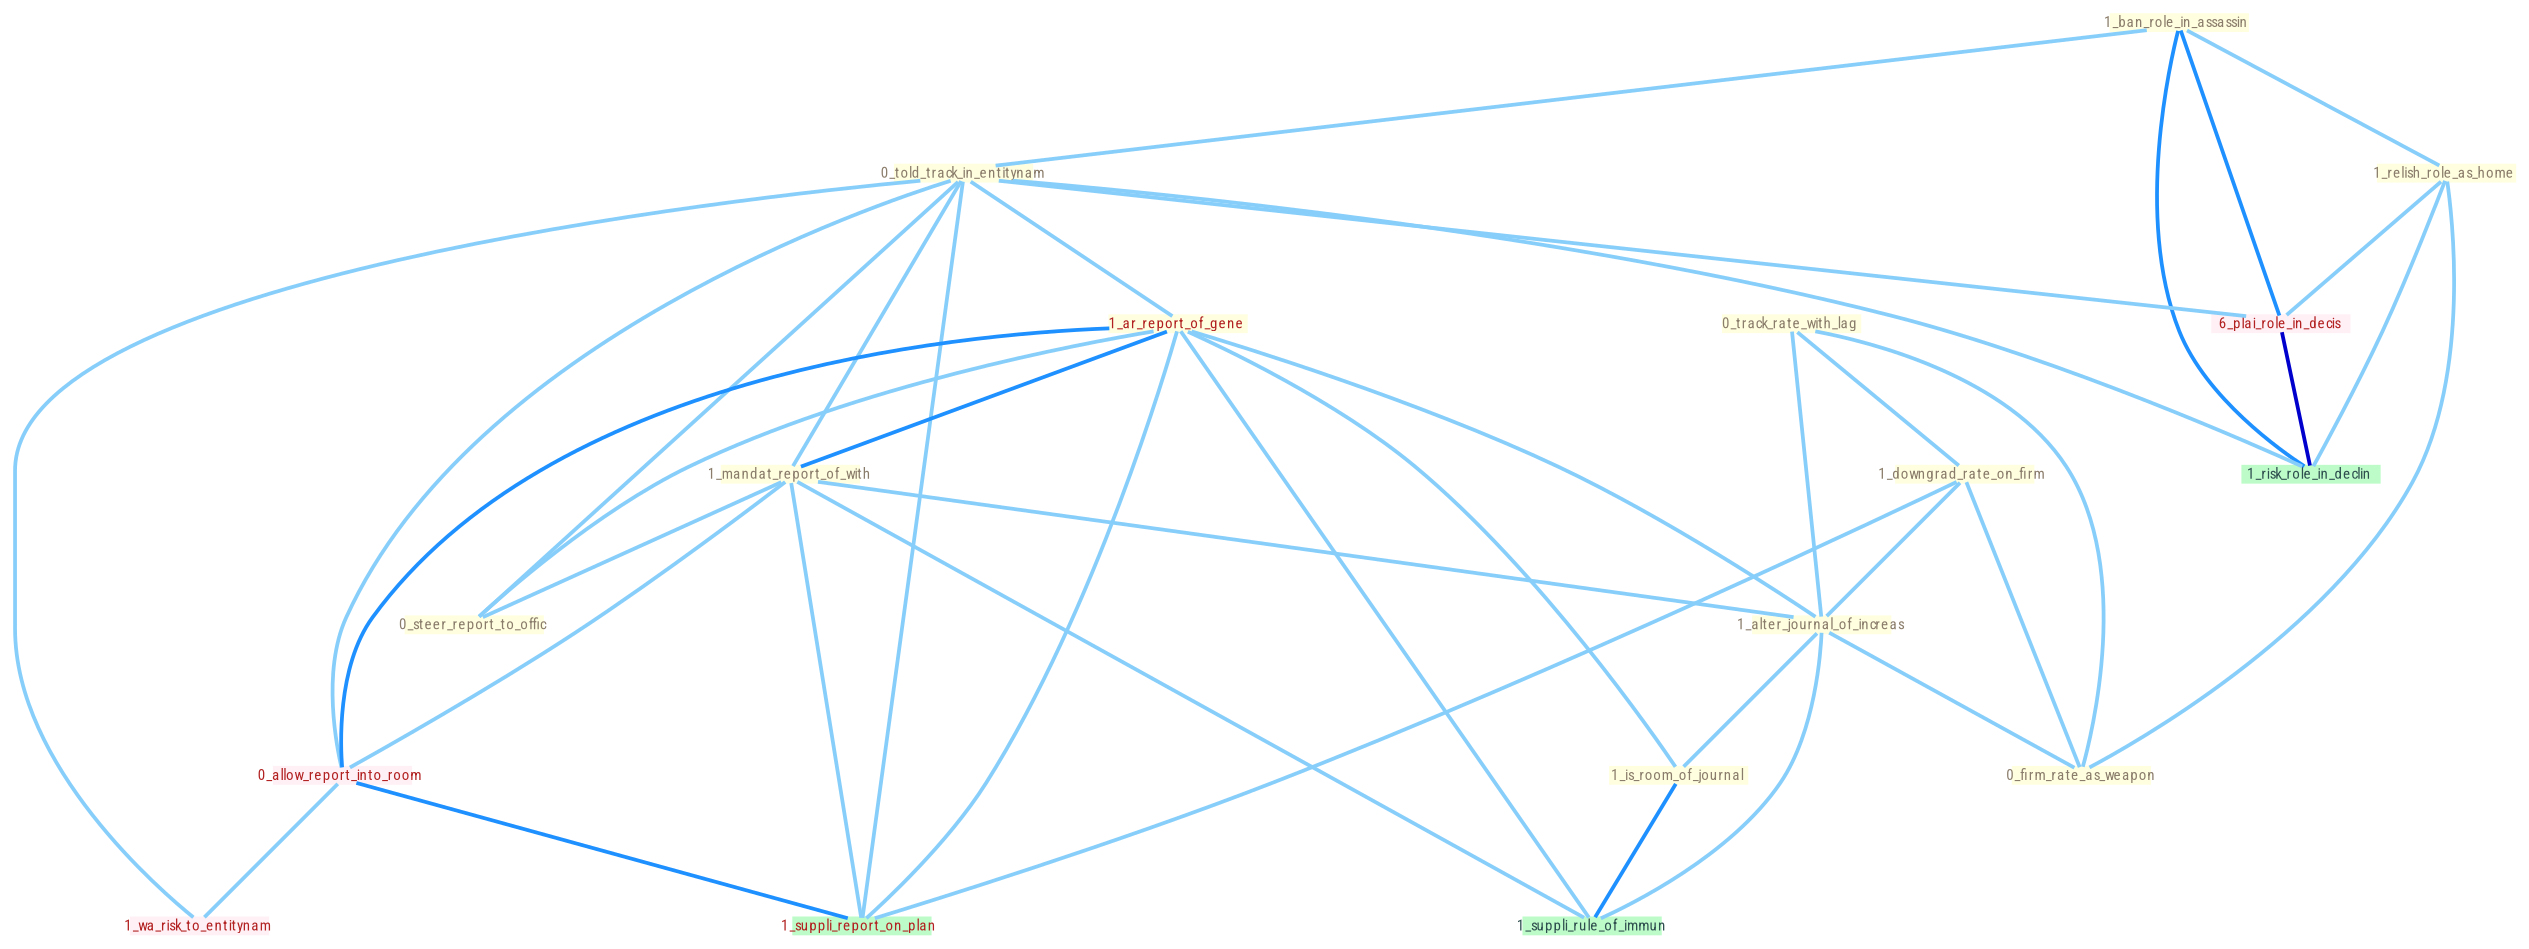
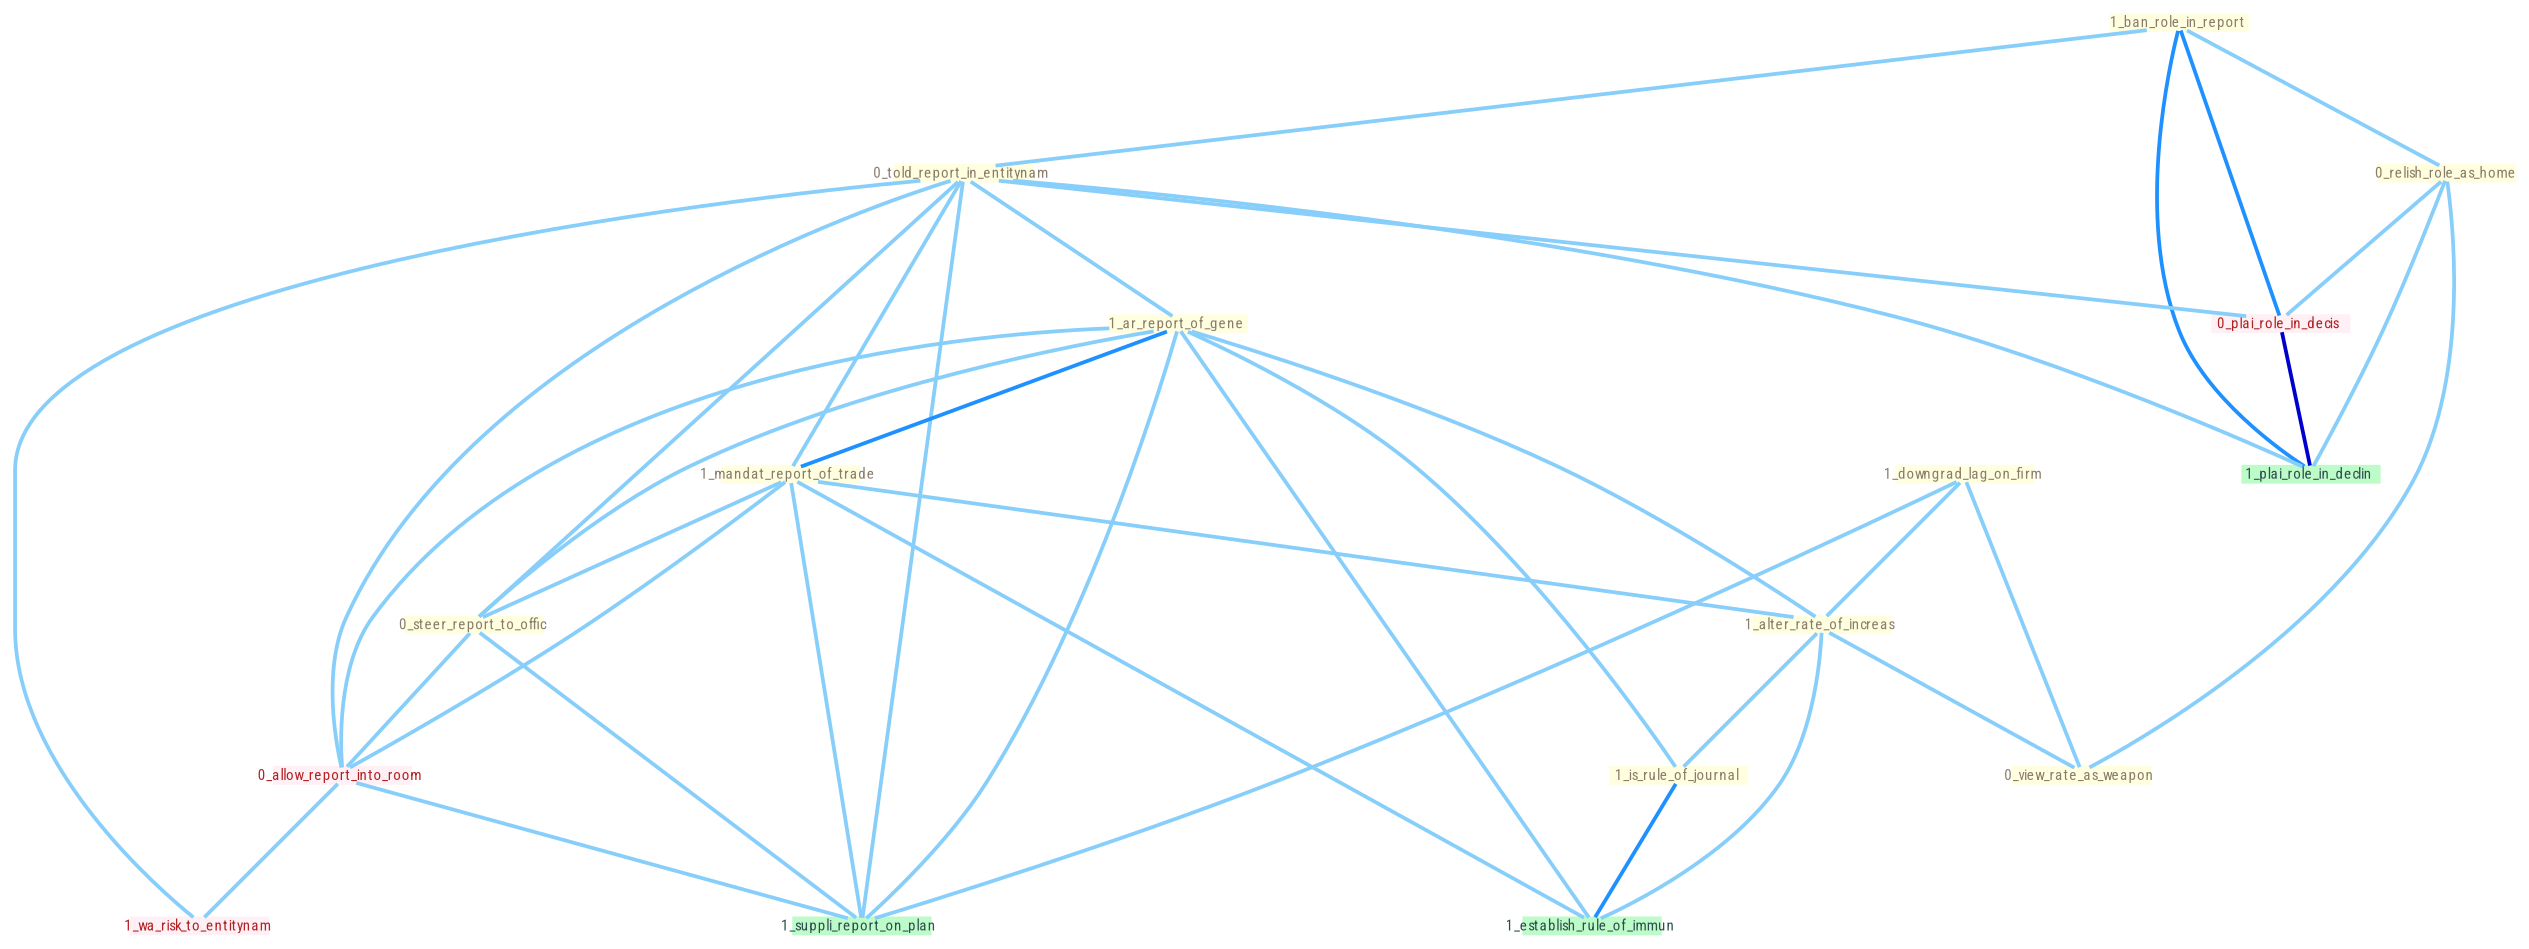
(2179, 23) -> (2179, 23)
(964, 173) -> (964, 173)
(2447, 173) -> (2447, 173)
(1178, 324) -> (1178, 324)
(1792, 324) -> none
(2281, 324) -> (2281, 324)
(635, 424) -> (635, 424)
(790, 474) -> (790, 474)
(1965, 474) -> (1965, 474)
(2311, 474) -> (2311, 474)
(1822, 625) -> (1822, 625)
none -> (408, 700)
none -> (668, 775)
(1679, 775) -> (1679, 775)
(2081, 775) -> (2081, 775)
(602, 851) -> (602, 851)
(862, 926) -> (862, 926)
(1592, 926) -> (1592, 926)
